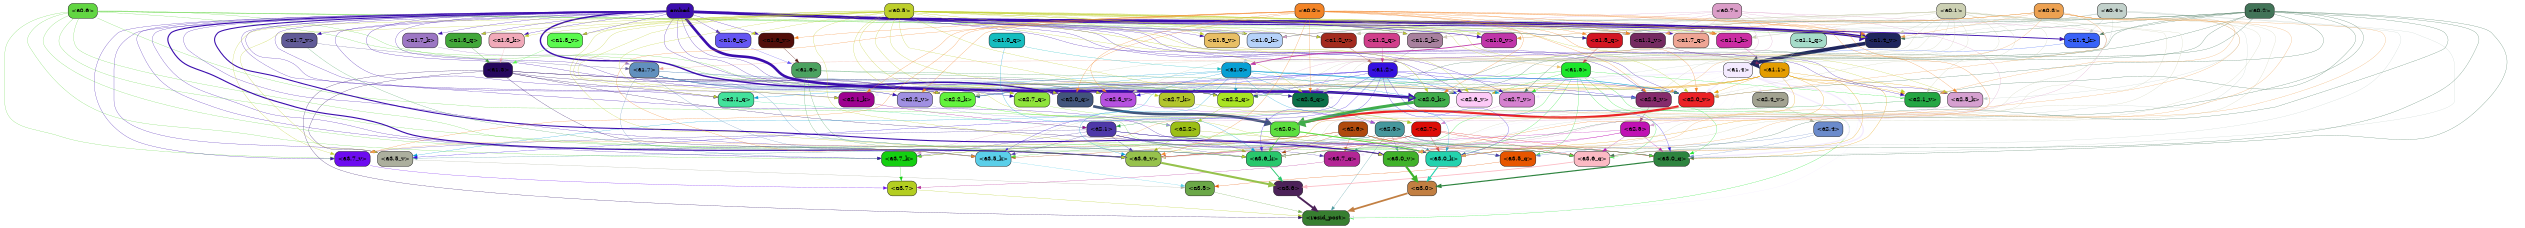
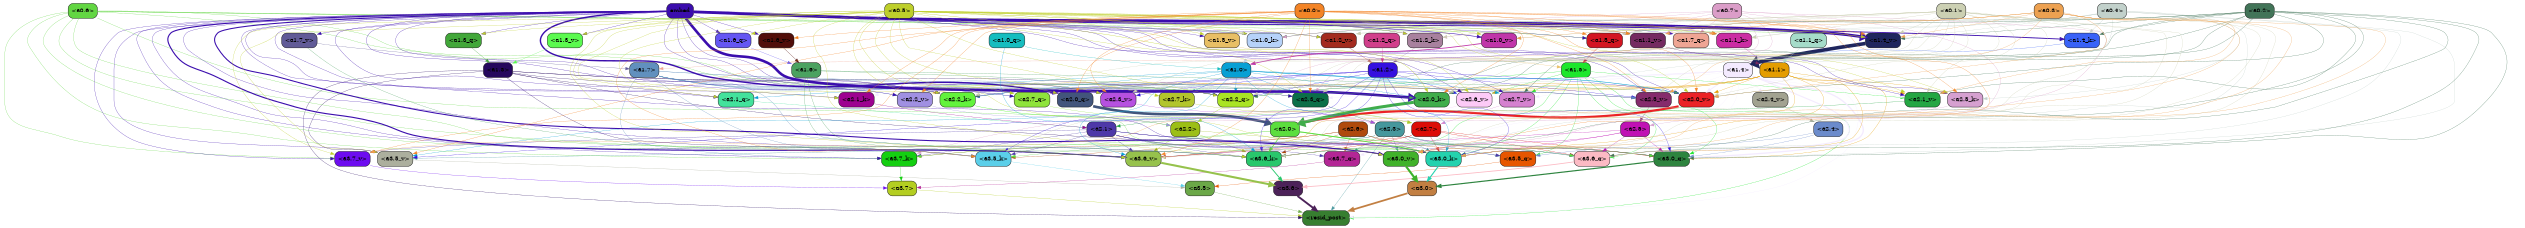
(420, 40) -> none
(507, 40) -> none
none -> (873, 47)
(1468, 148) -> none
